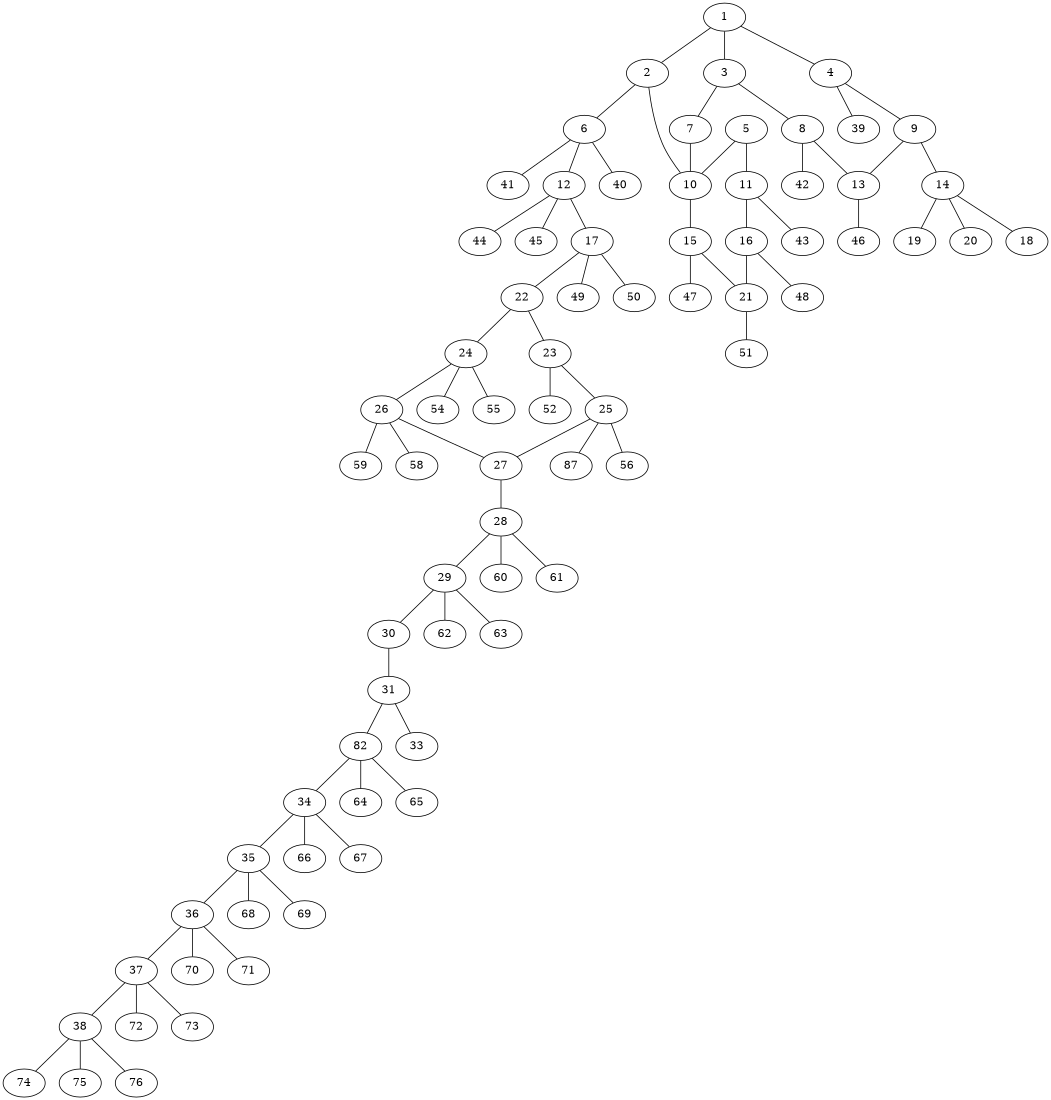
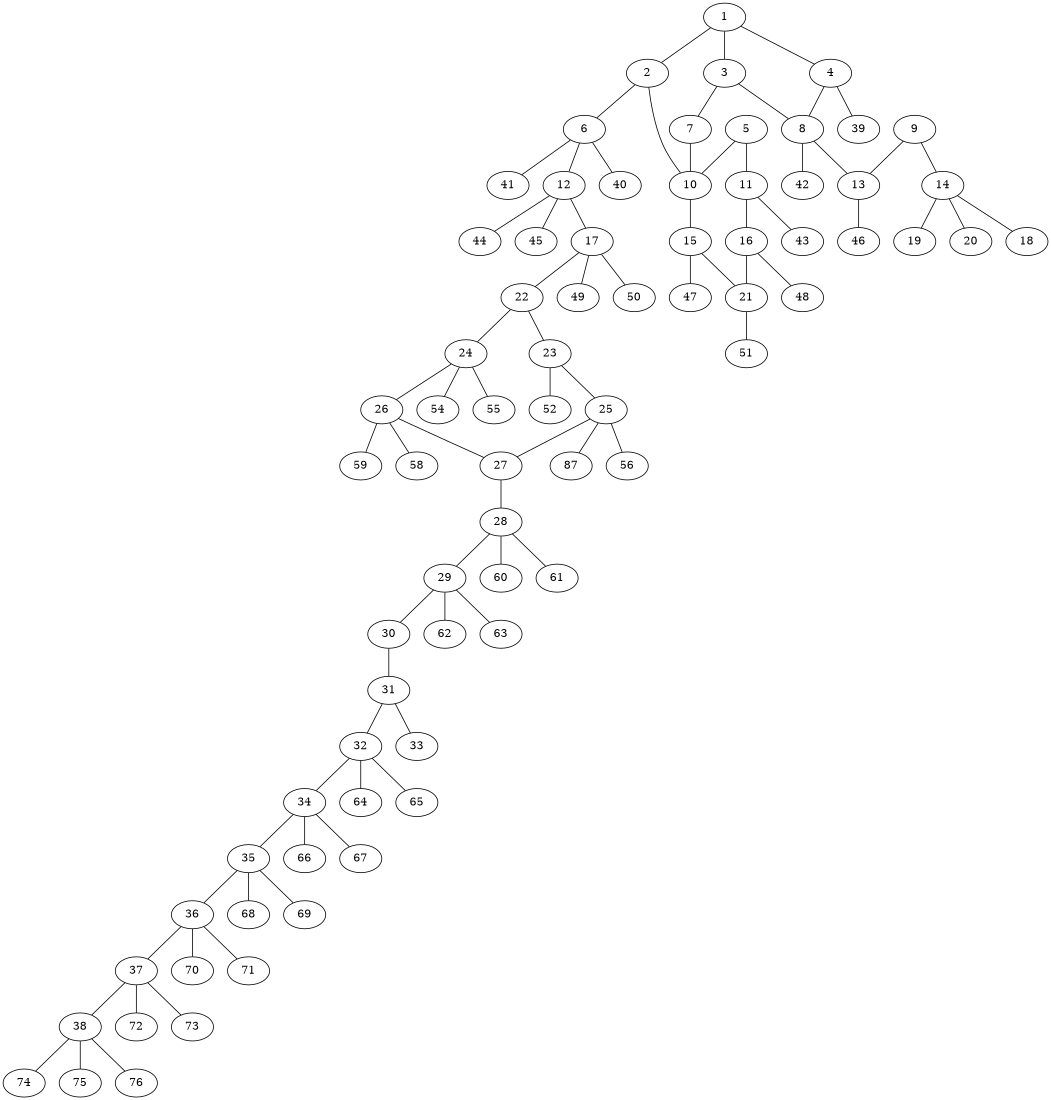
(873, 101) -> (817, 101)
(361, 746) -> (361, 746)
